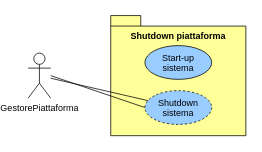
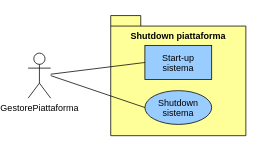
(178, 62) -> (178, 62)
(115, 93) -> (98, 68)
(178, 107) -> (178, 107)
